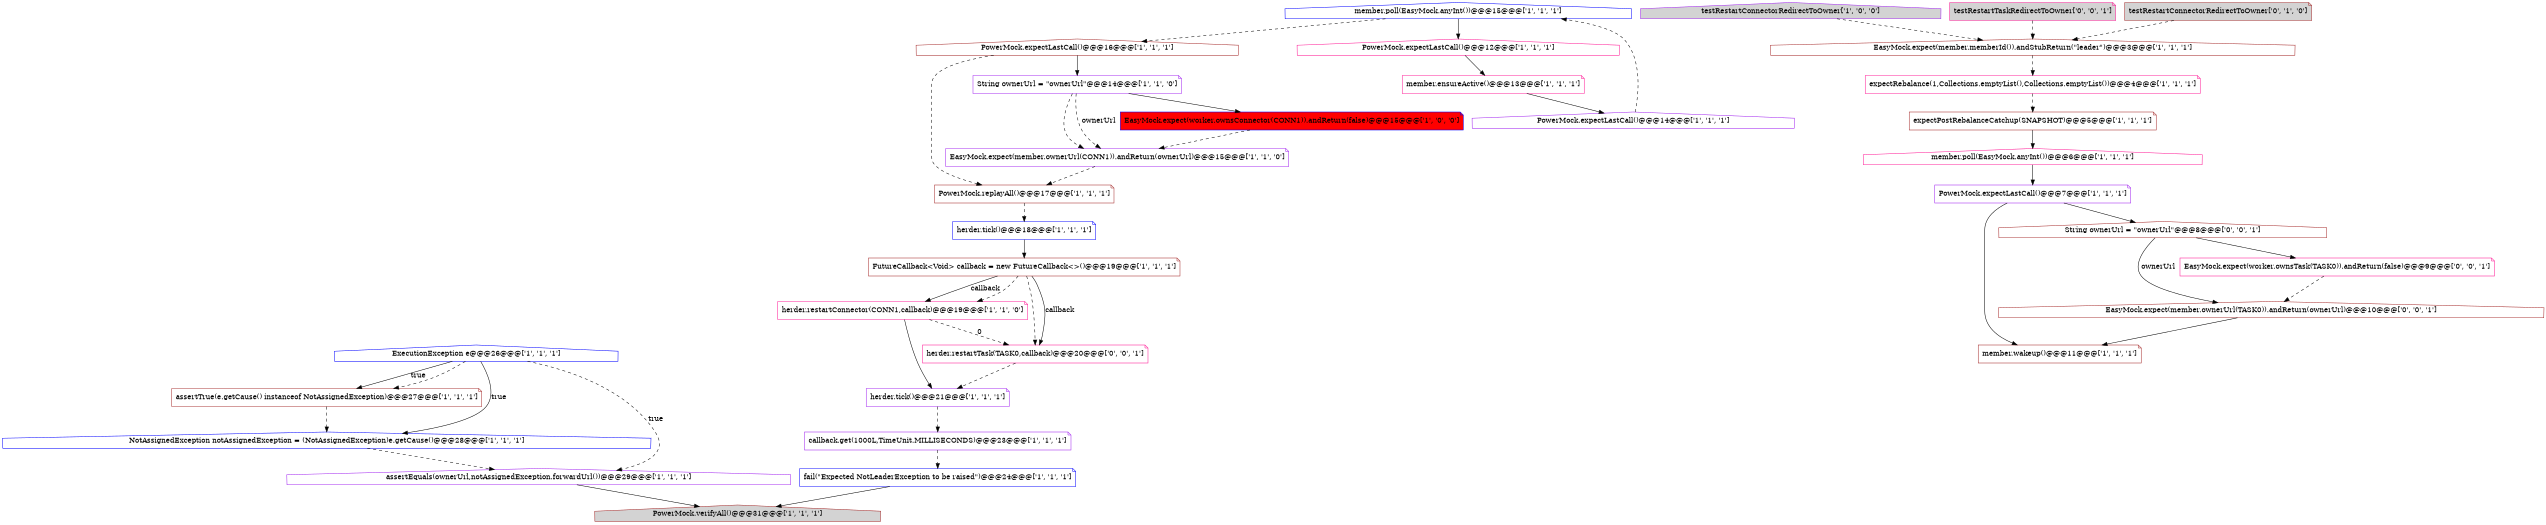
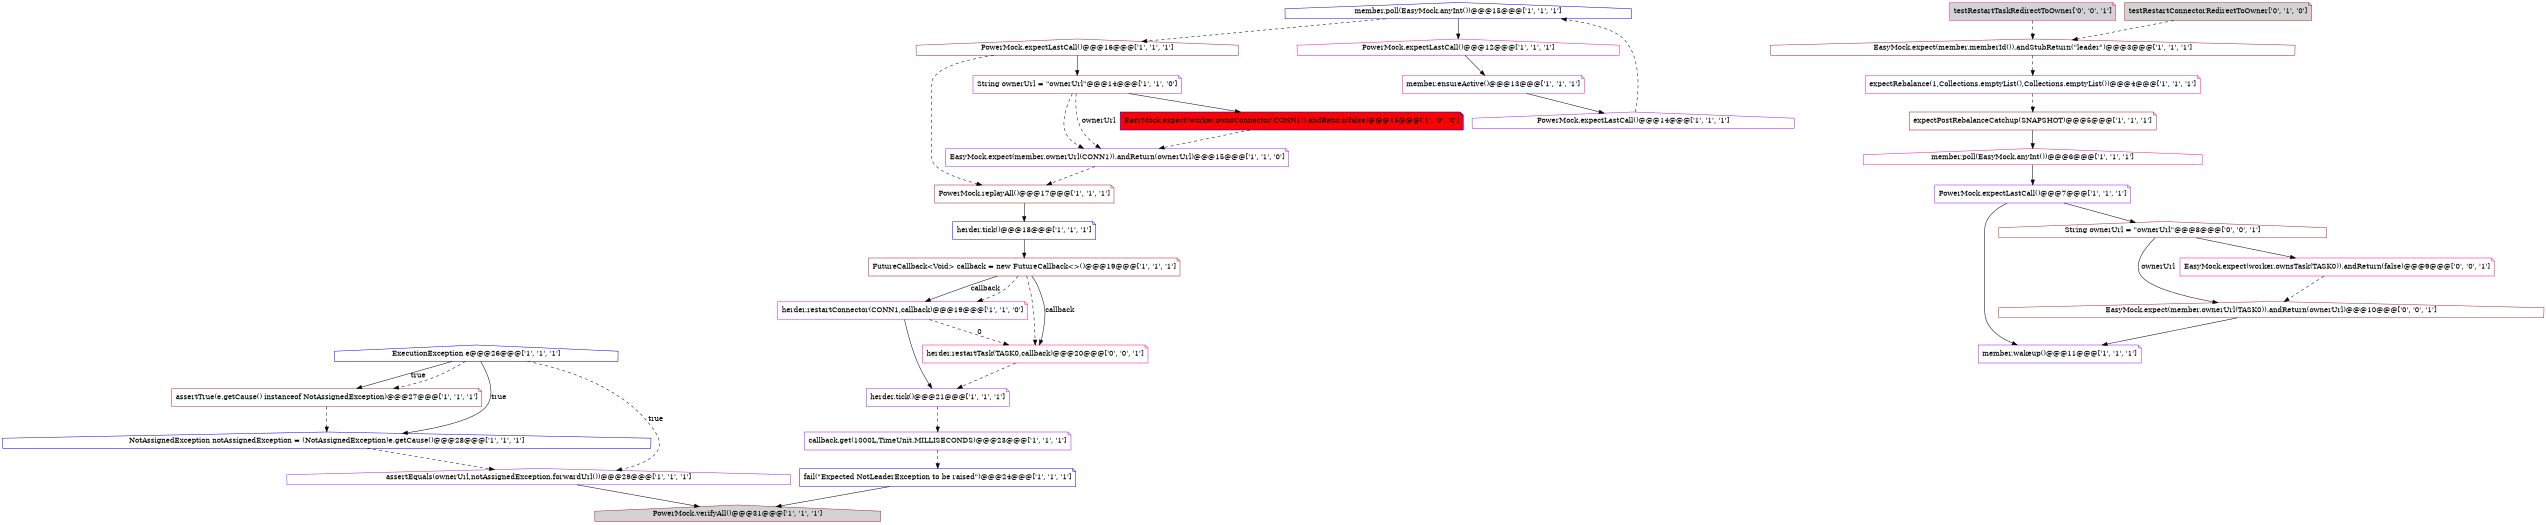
(1791, 12) -> none
(1024, 210) -> (1024, 210)
(2060, 354) -> (2060, 354)
